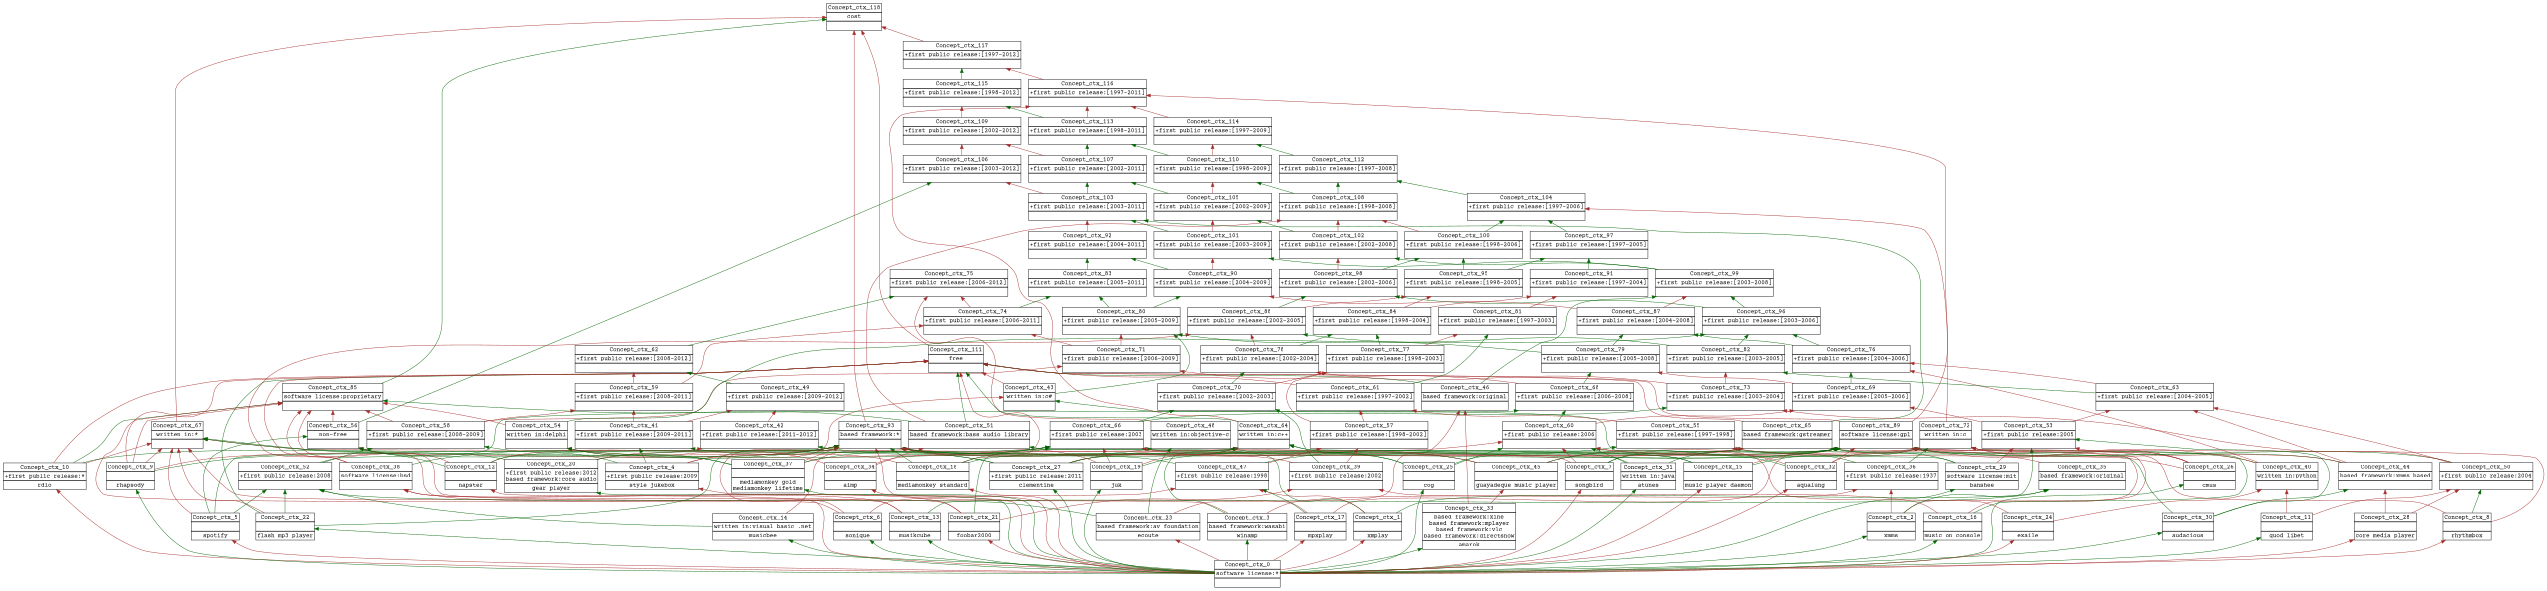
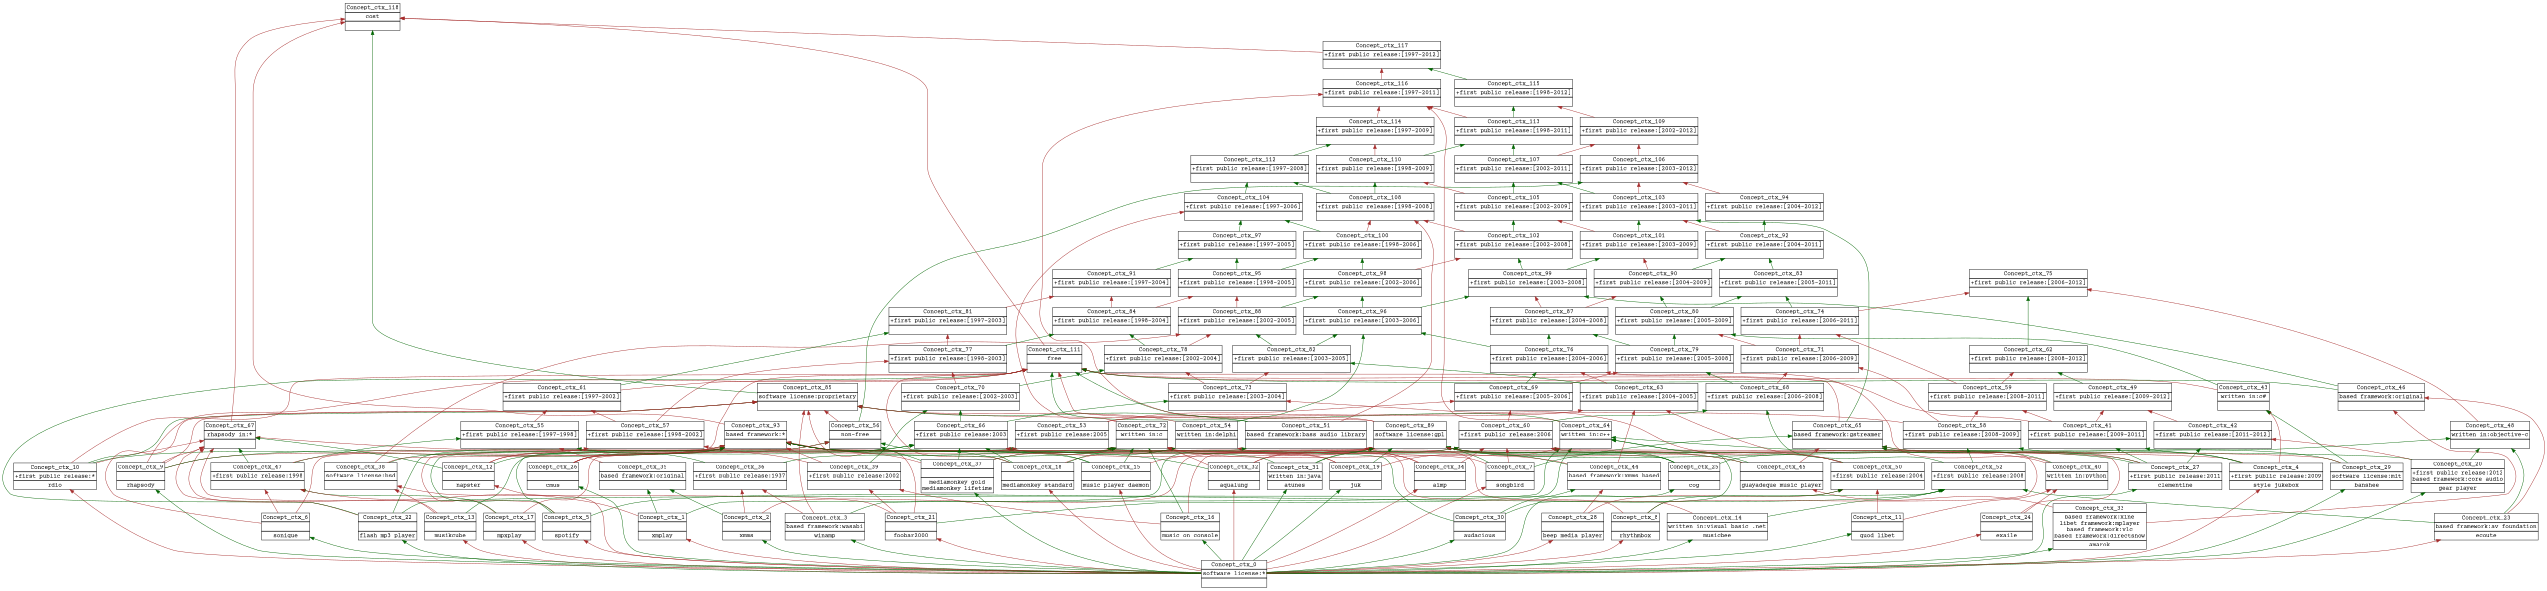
none -> (1764, 207)
none -> (1561, 377)
(177, 434) -> (230, 434)
(1469, 523) -> (2100, 523)
(2385, 535) -> (1573, 535)
(1071, 568) -> (832, 572)
